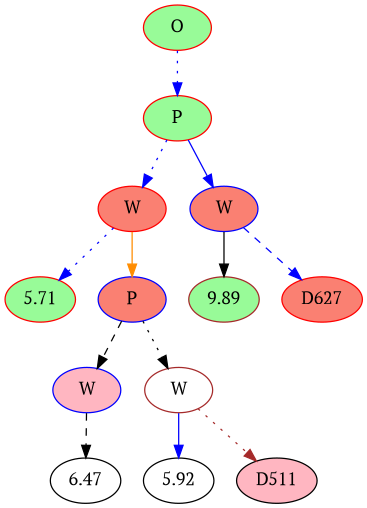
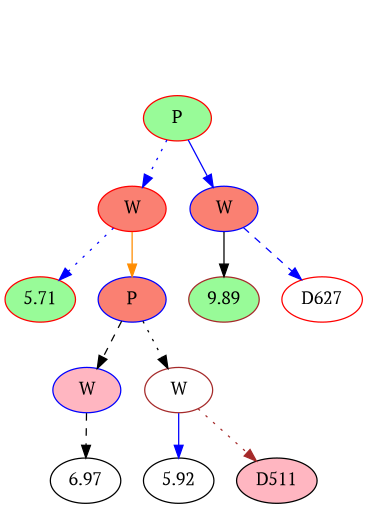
(177, 28) -> none
(322, 299) -> (322, 299)
(86, 481) -> (86, 481)
